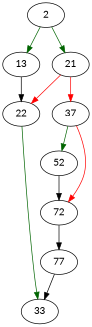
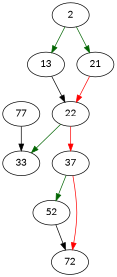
(71, 86) -> (71, 135)
(59, 234) -> none
